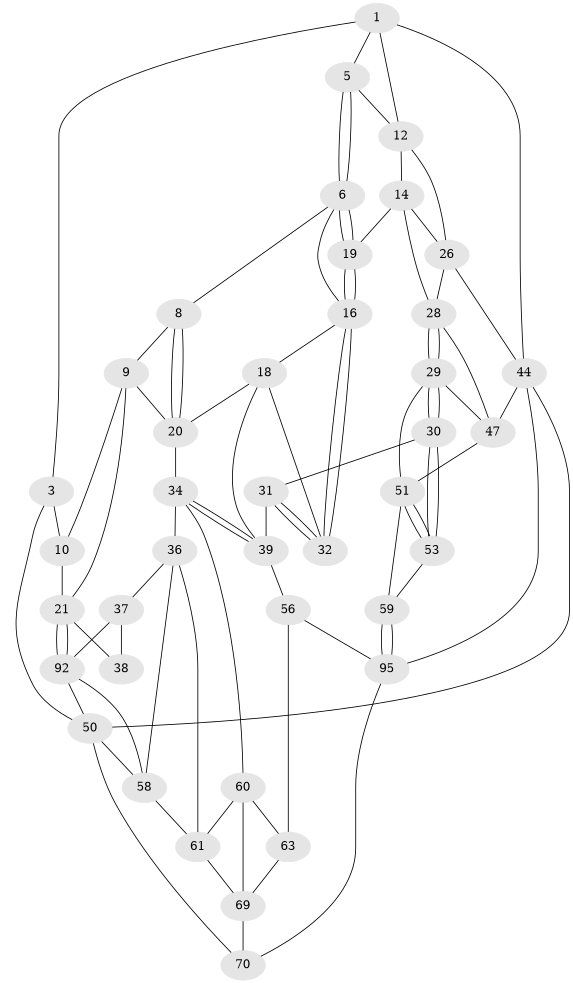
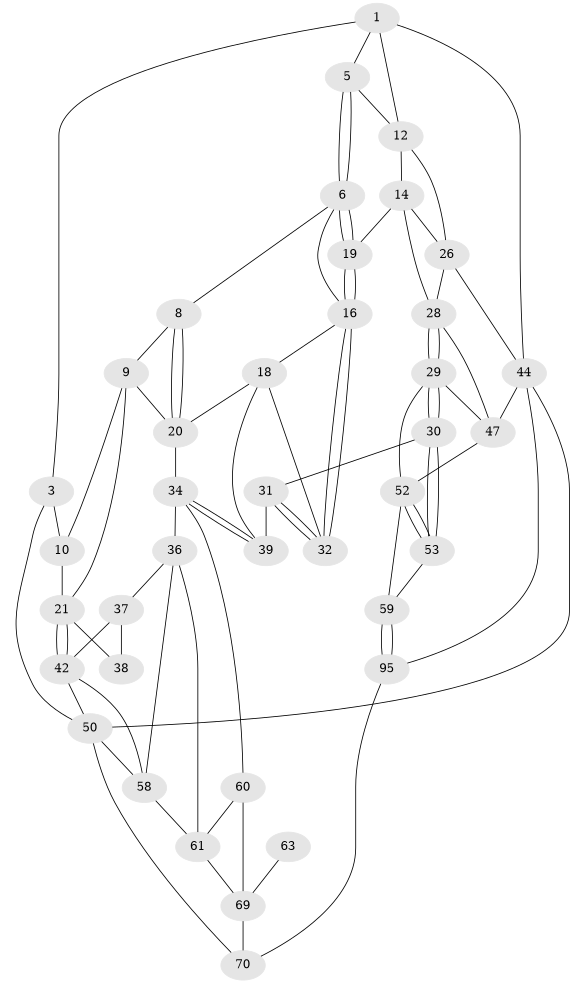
(403, 492) -> (403, 492)
(288, 610) -> none
(62, 669) -> (62, 669)
(266, 817) -> none
